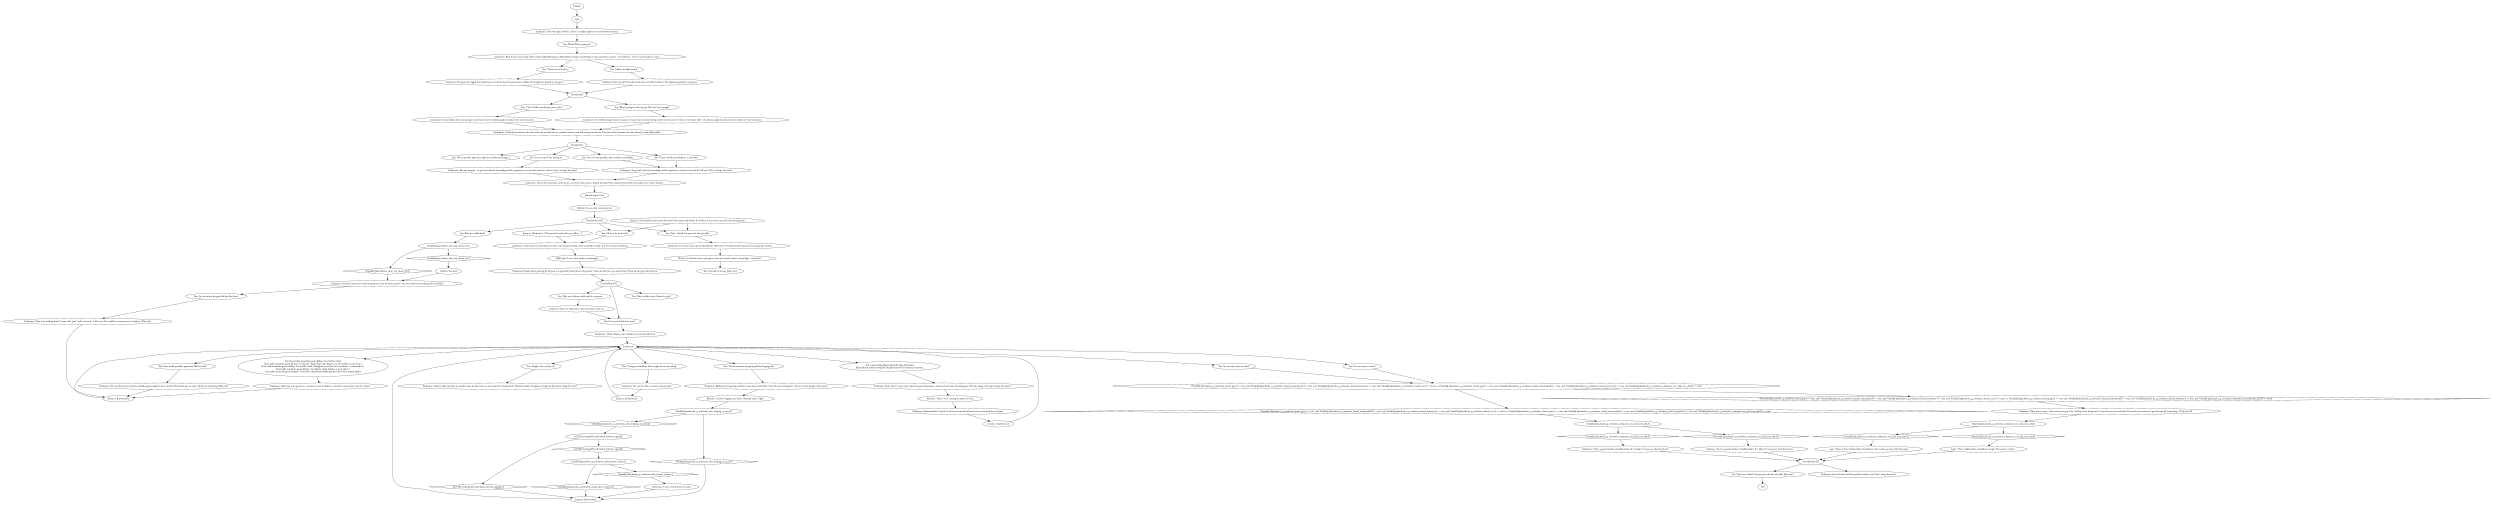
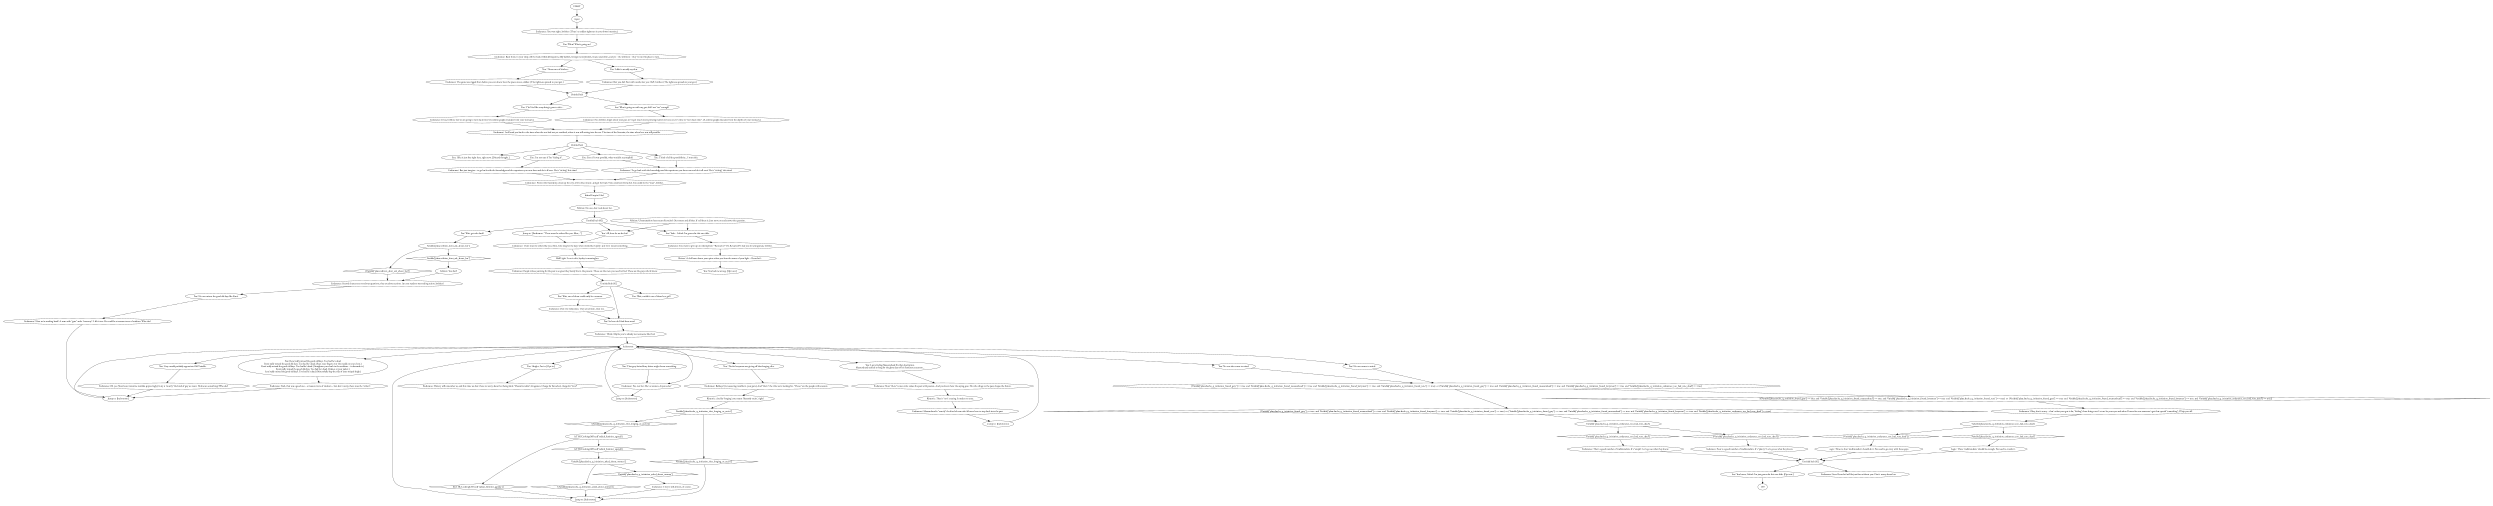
(472, 233) -> (472, 233)
(638, 356) -> (684, 353)
(183, 366) -> (183, 366)
